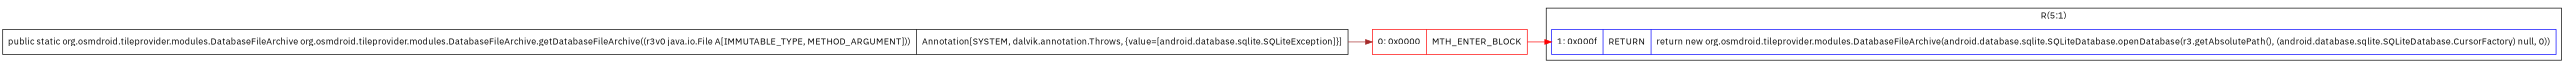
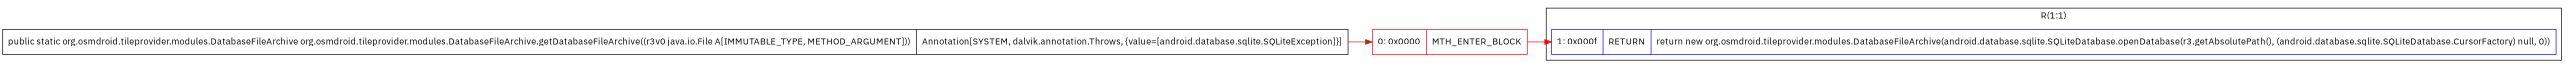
(2054, 16) -> (2054, 16)
